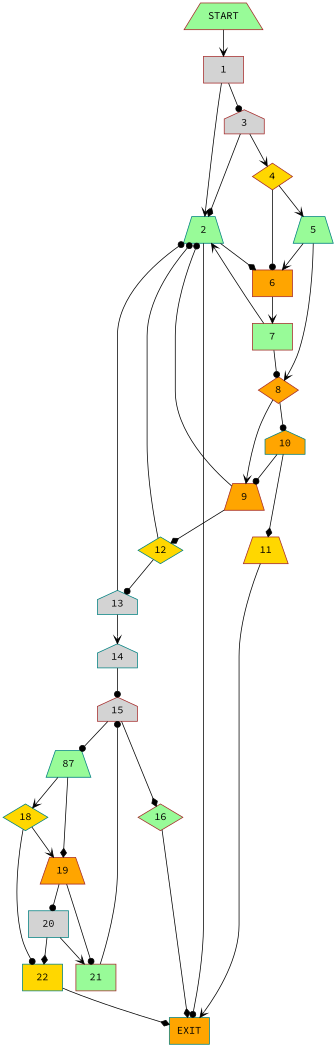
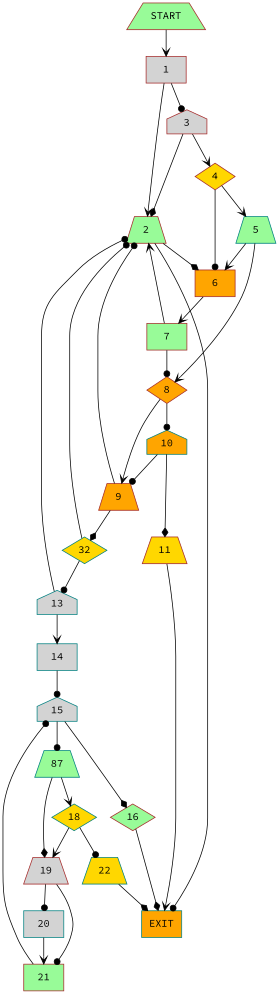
(203, 230) -> (146, 230)
(160, 550) -> (85, 550)
(117, 657) -> (57, 657)
(117, 711) -> (57, 711)
(63, 871) -> (46, 871)
(46, 946) -> none
(43, 978) -> (105, 871)
